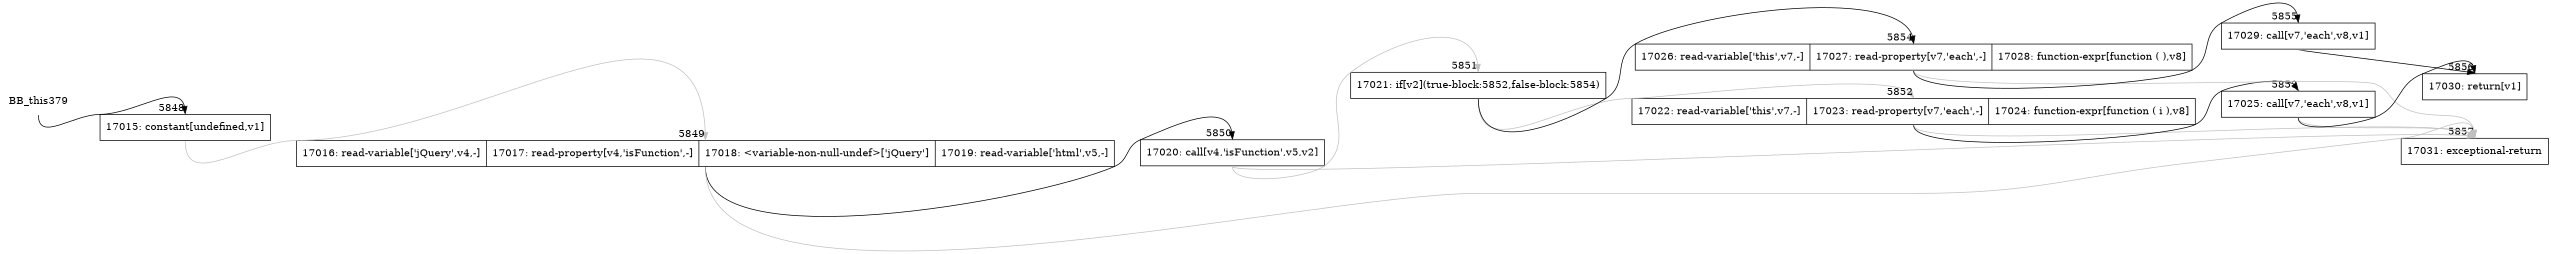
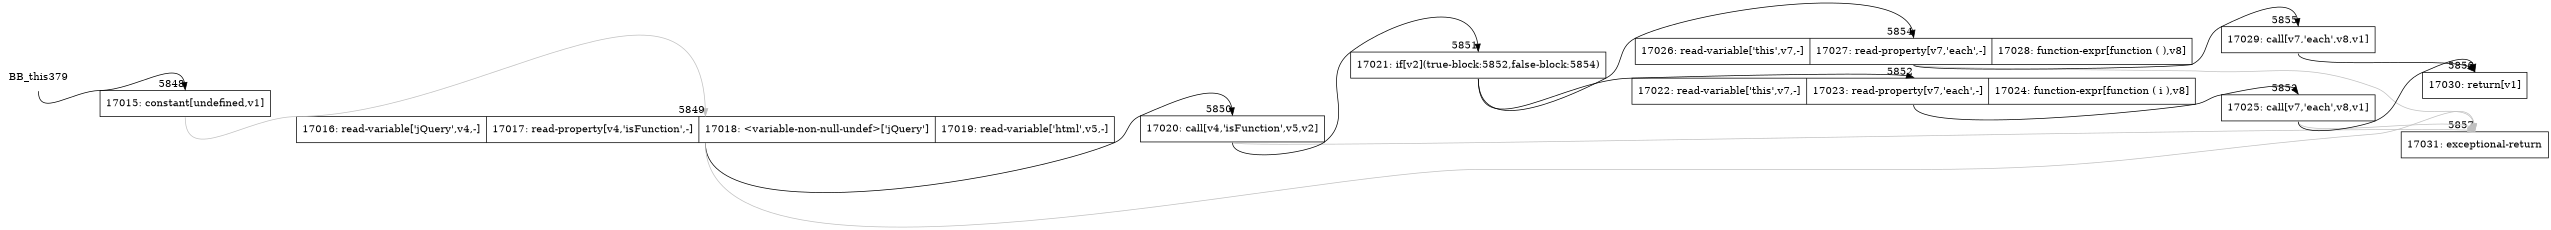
(1337, 94) -> (1338, 72)
(1683, 94) -> (1681, 77)
(2191, 132) -> none
